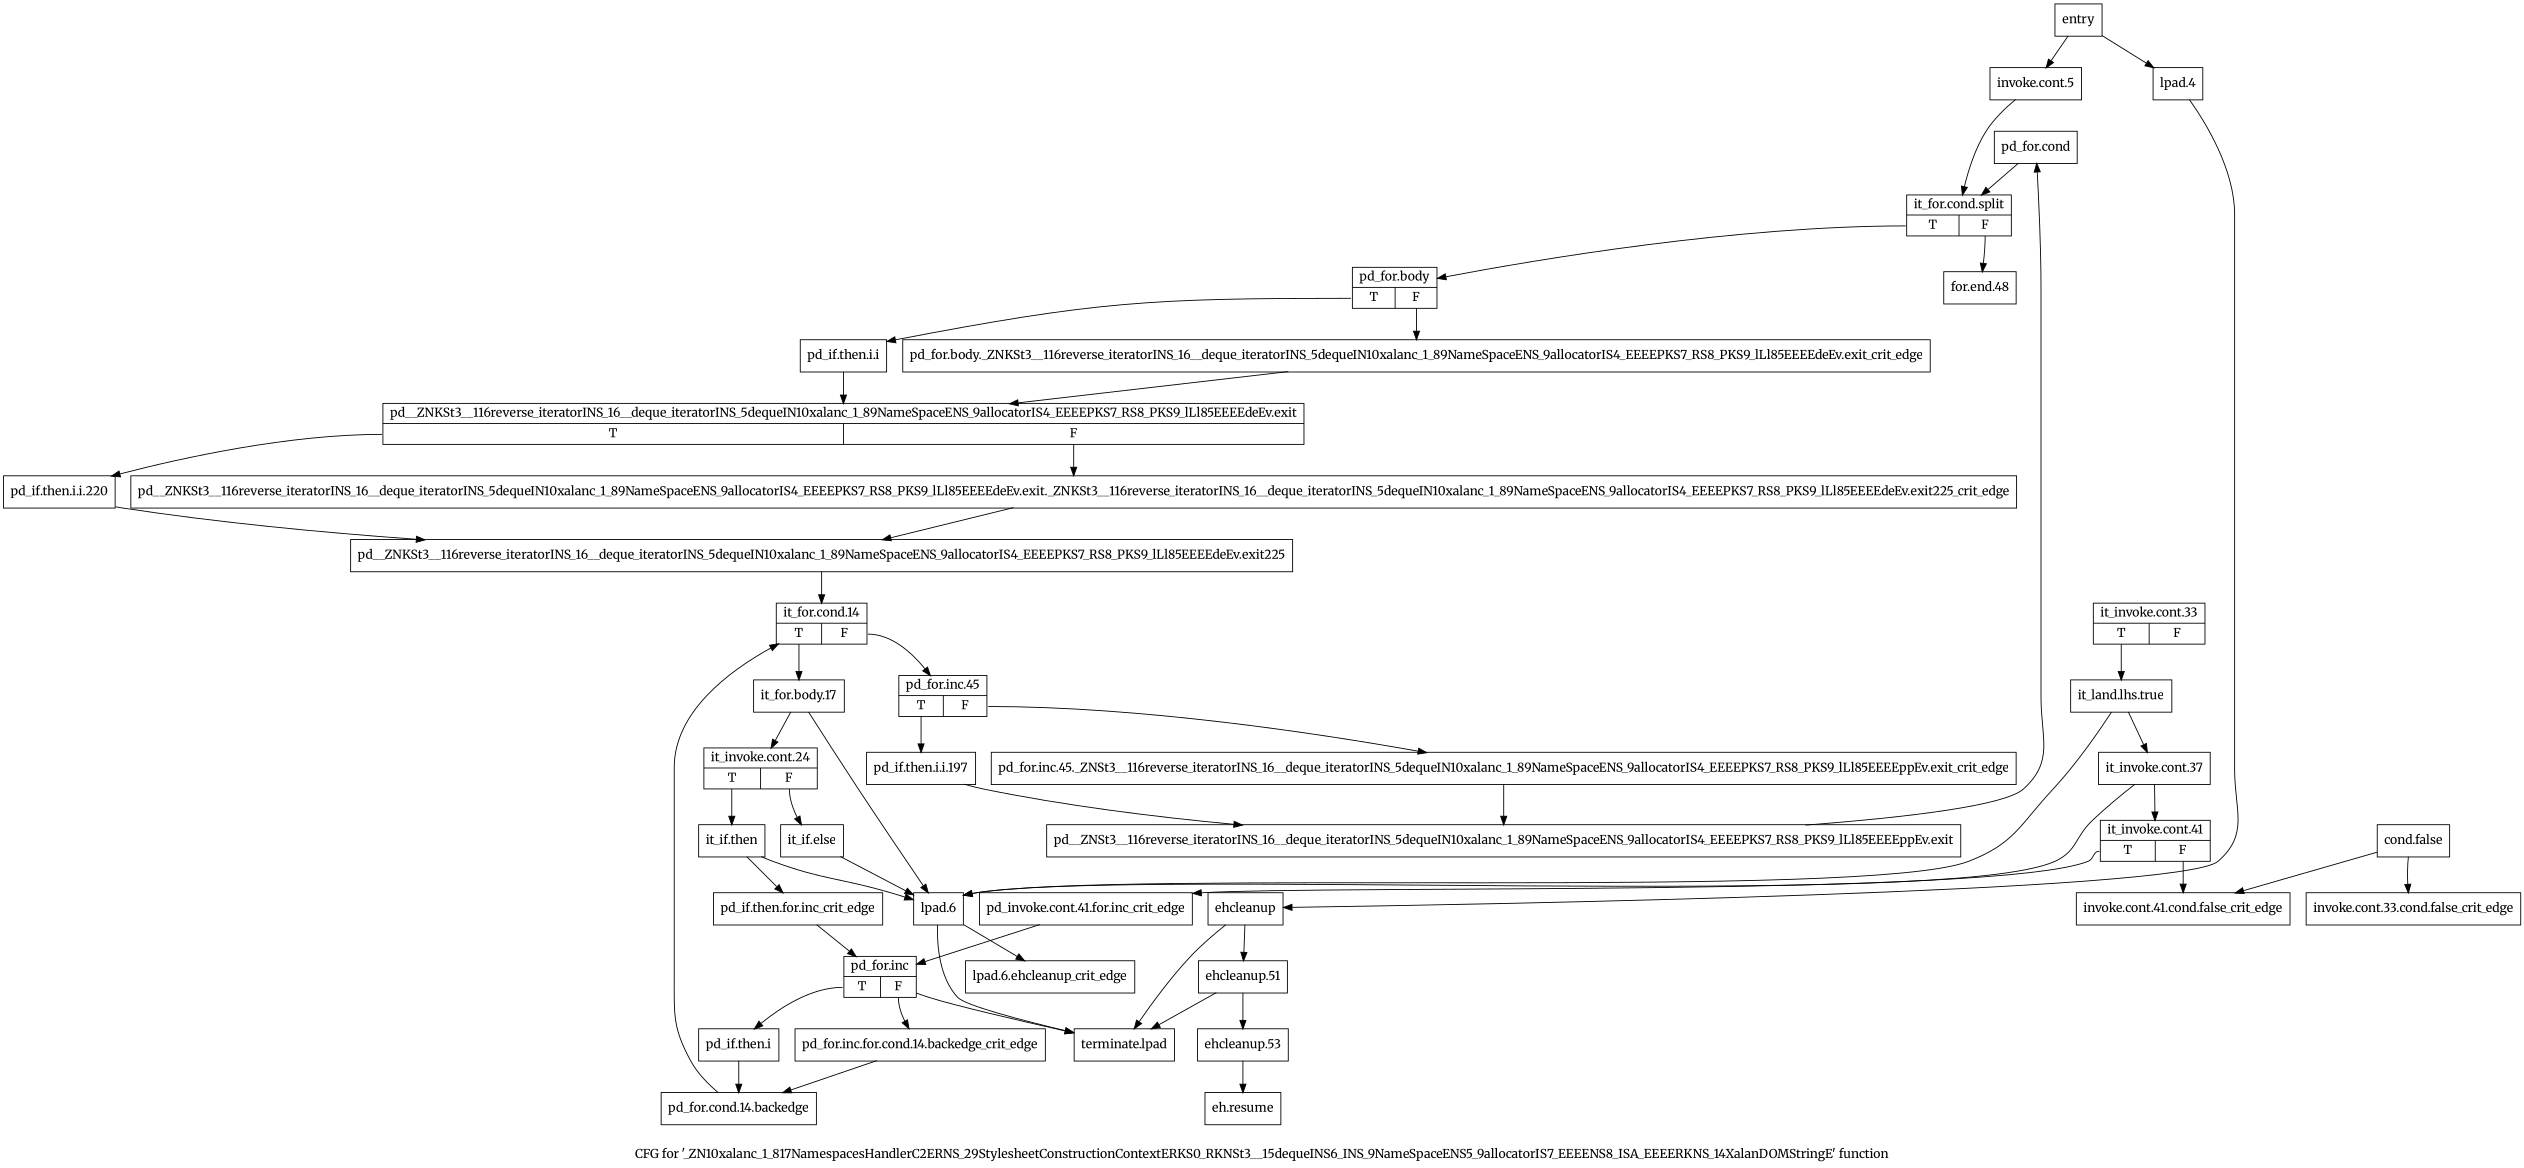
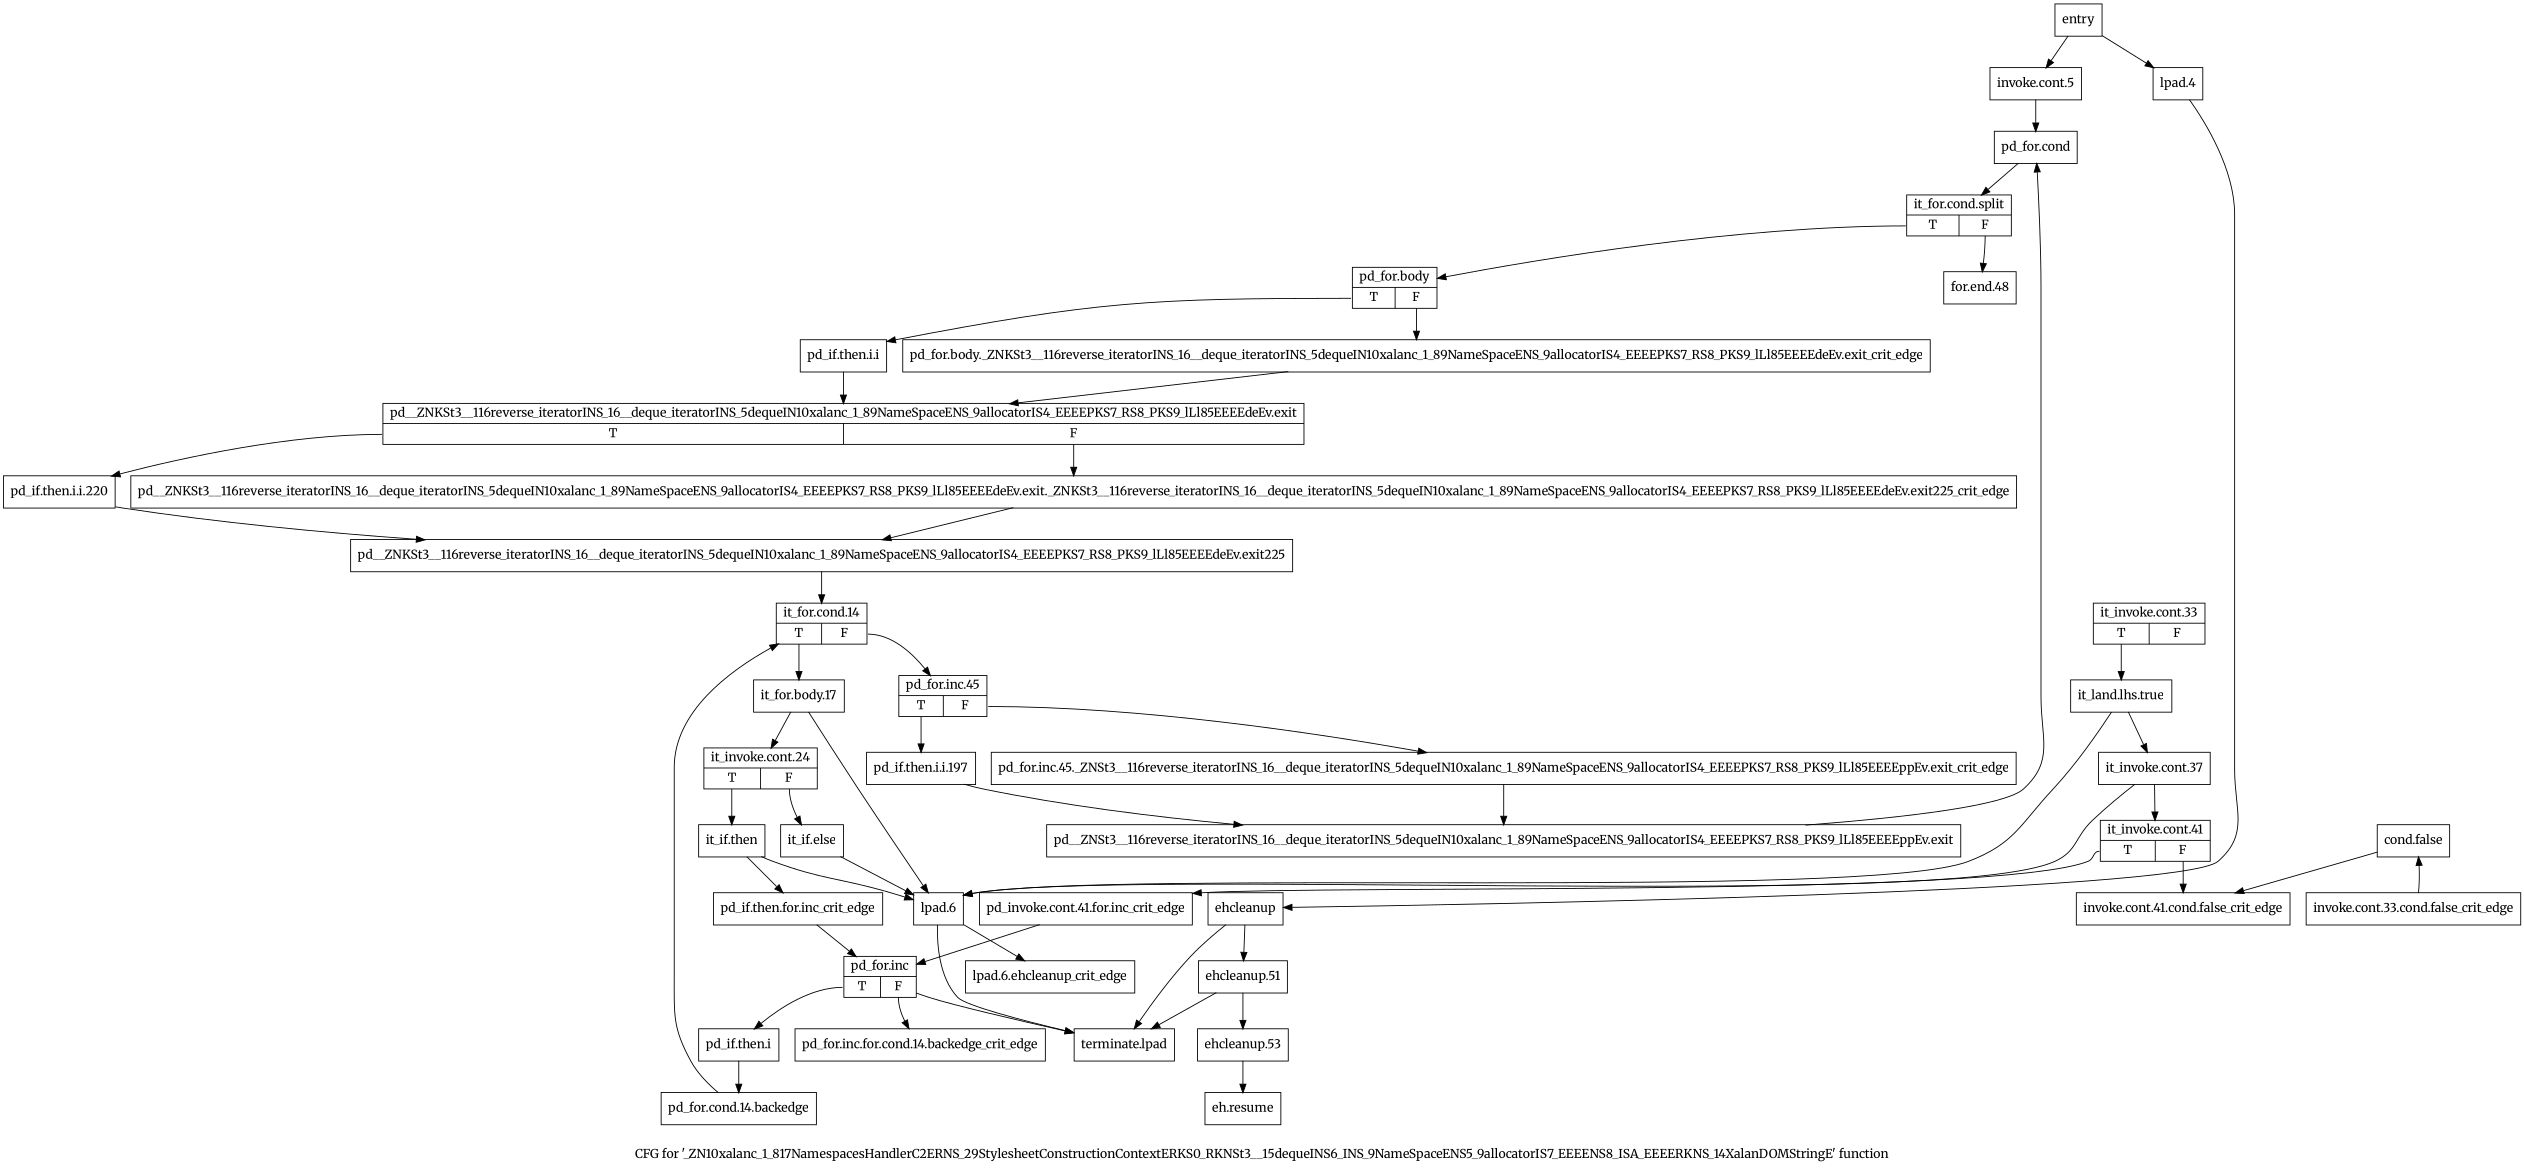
(1982, 138) -> (2036, 111)
(2408, 871) -> (2419, 879)
(834, 1075) -> none
